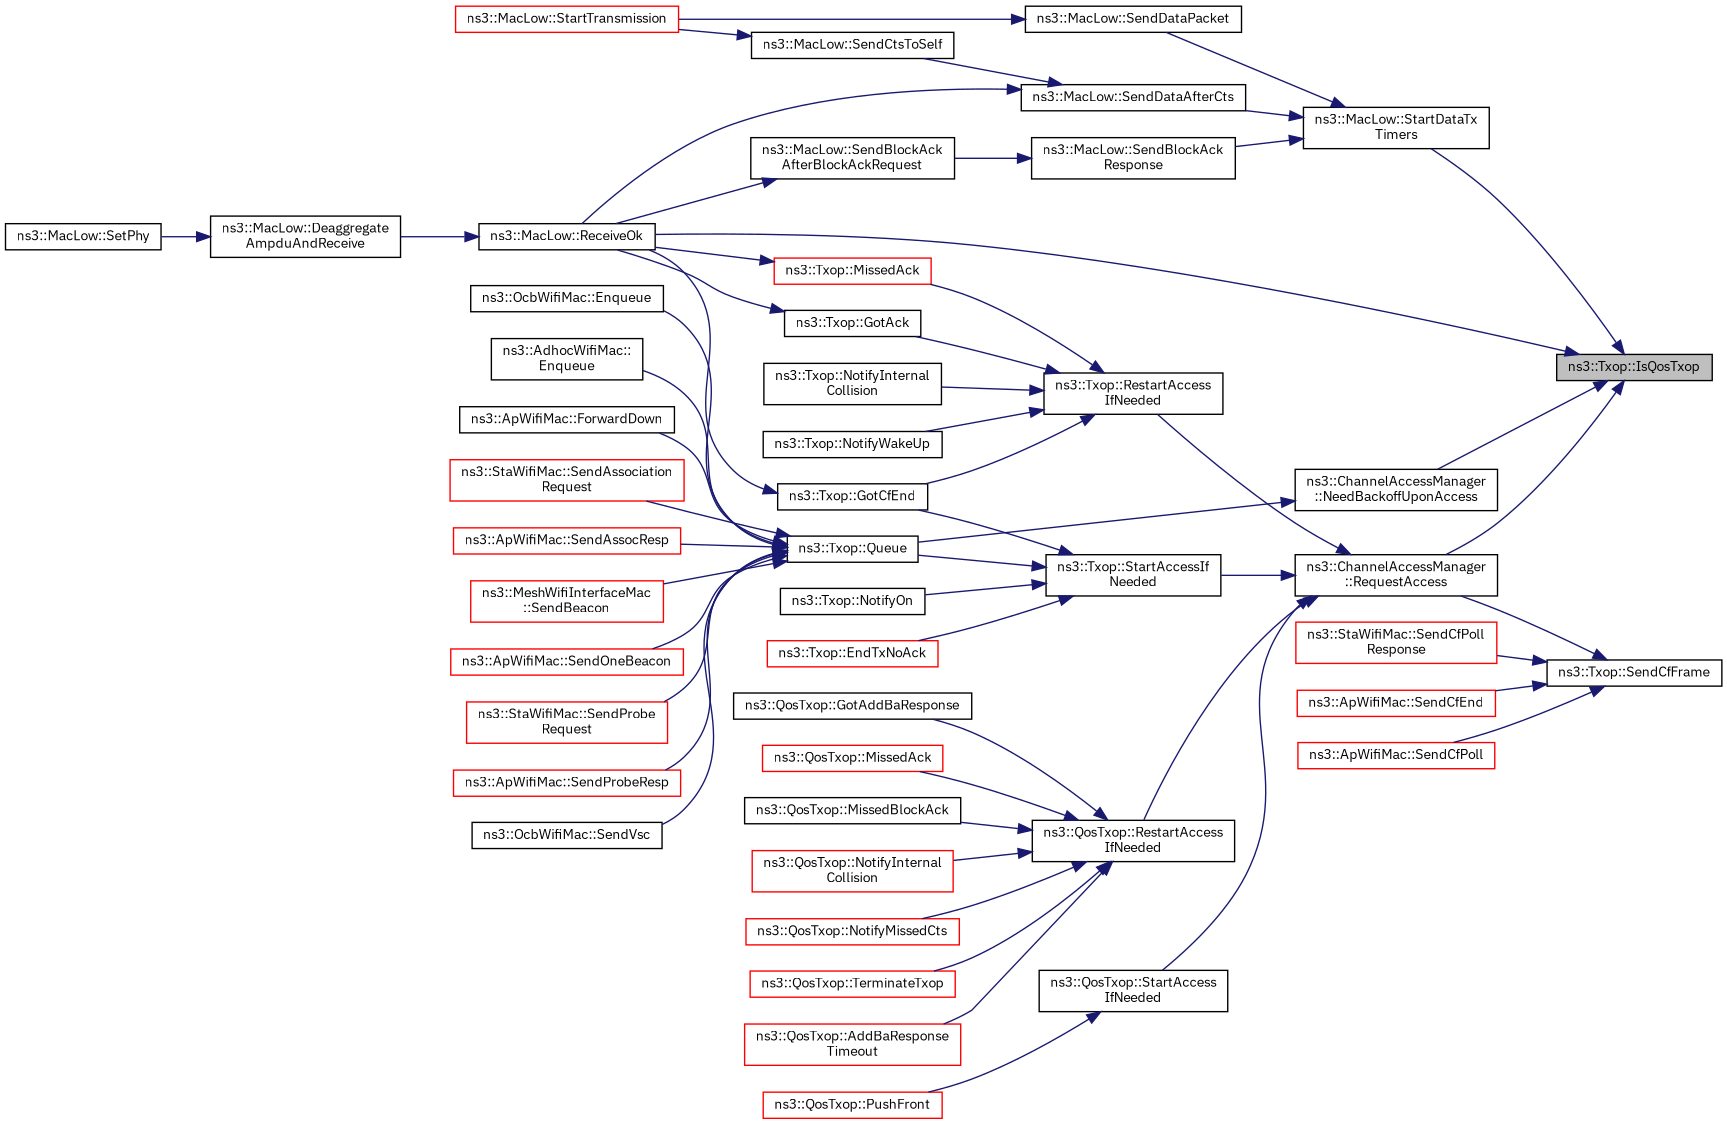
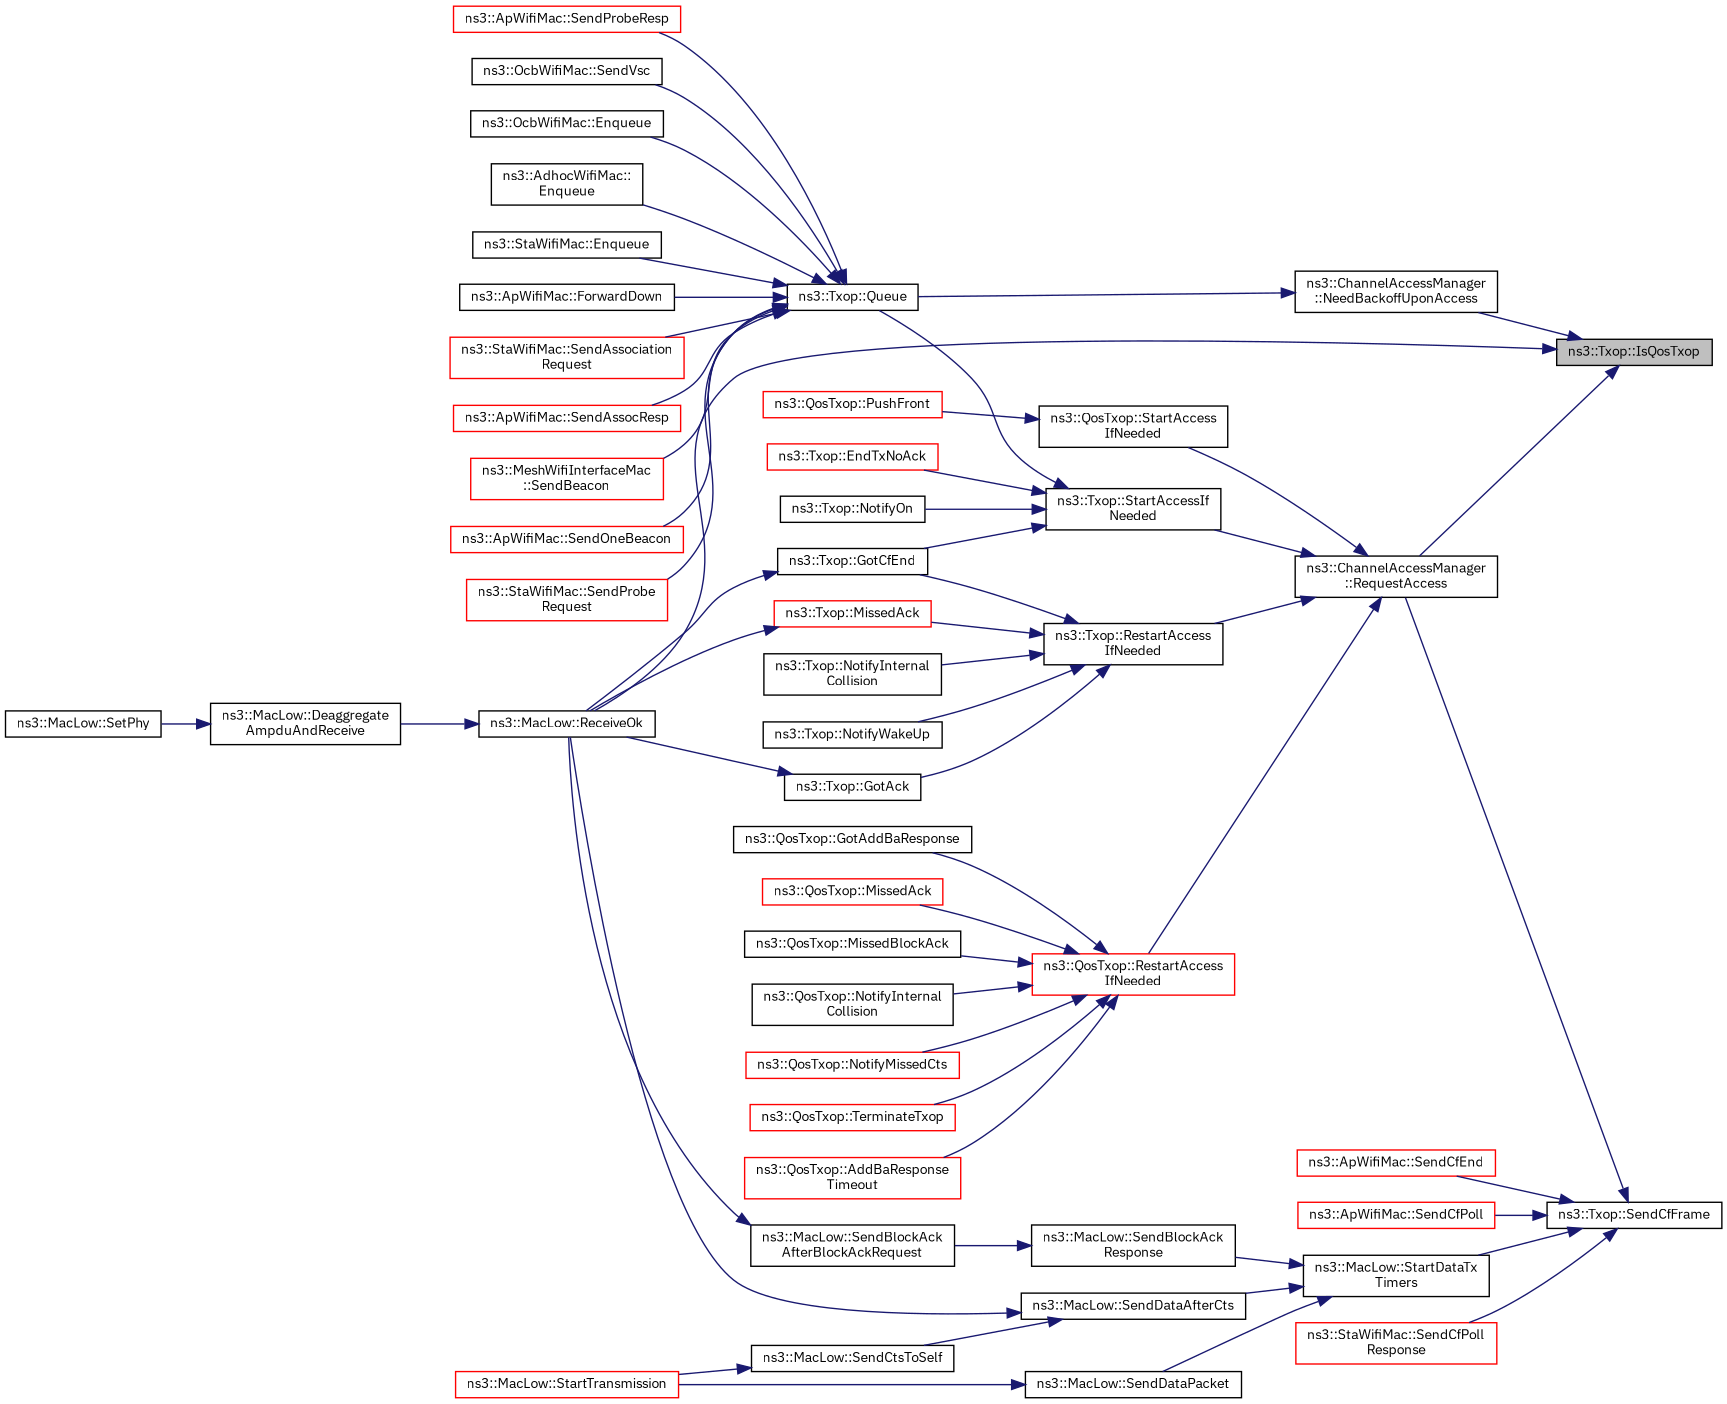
(1533, 236) -> (1523, 1244)
none -> (567, 245)
(1133, 841) -> (1133, 974)
(853, 871) -> (853, 1005)
